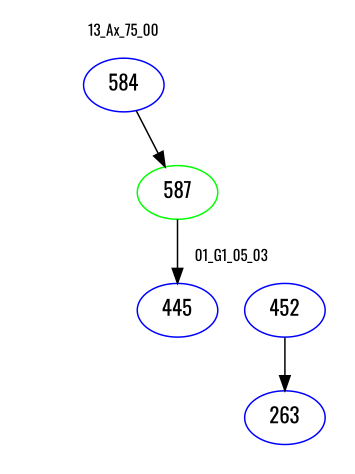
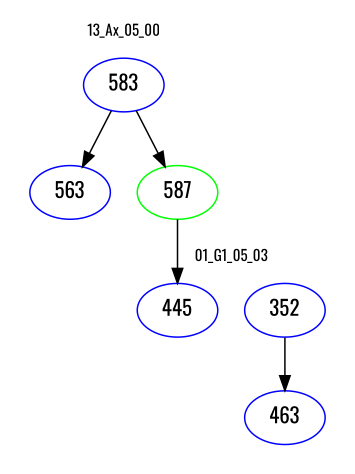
(124, 32) -> (124, 32)
(124, 85) -> (124, 85)
none -> (70, 192)
(285, 310) -> (285, 310)
(285, 418) -> (285, 418)
